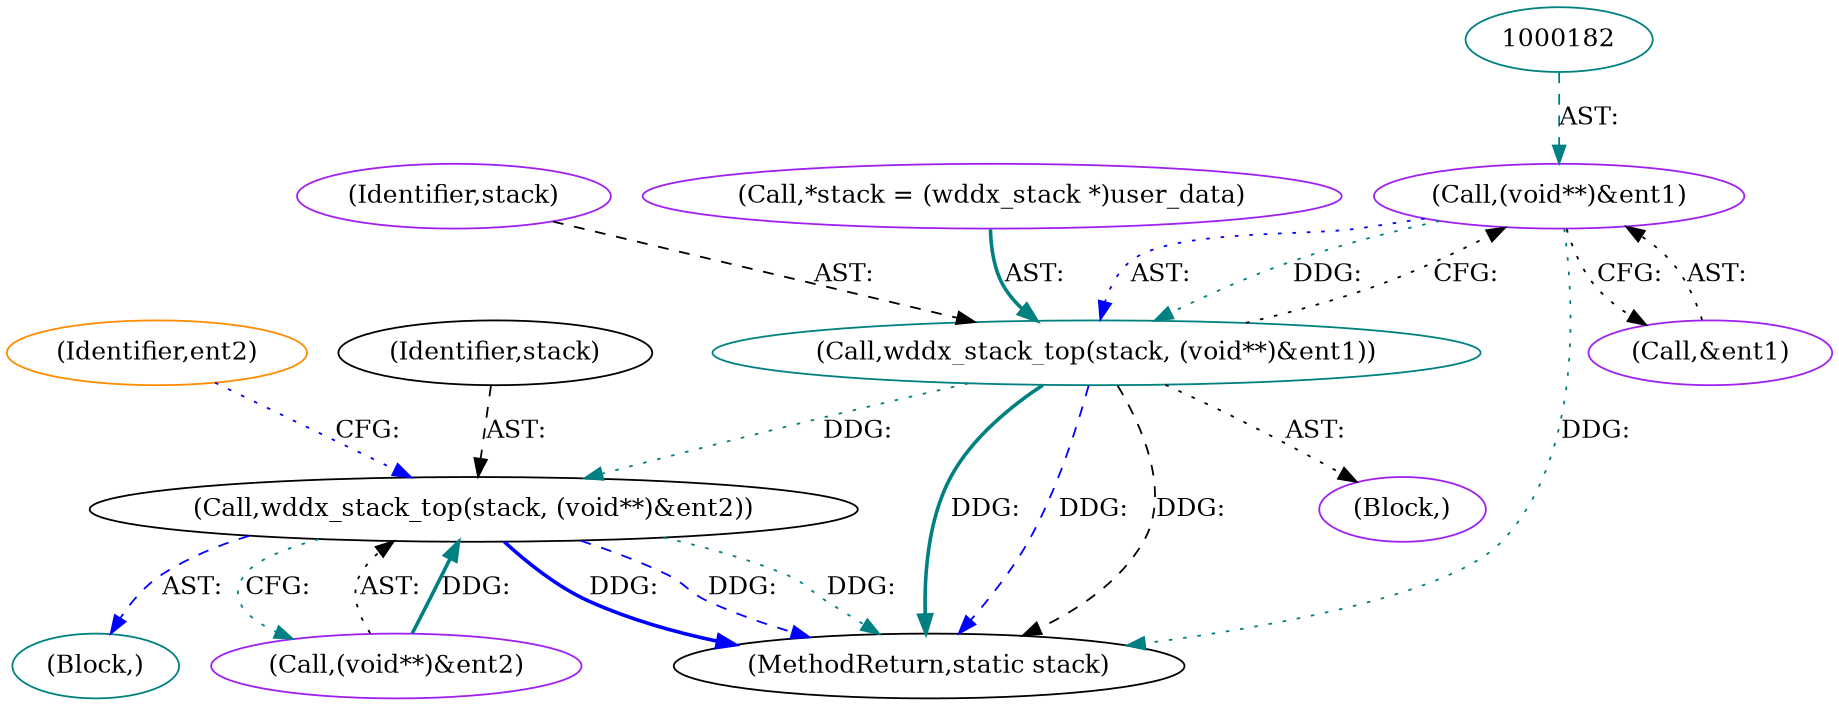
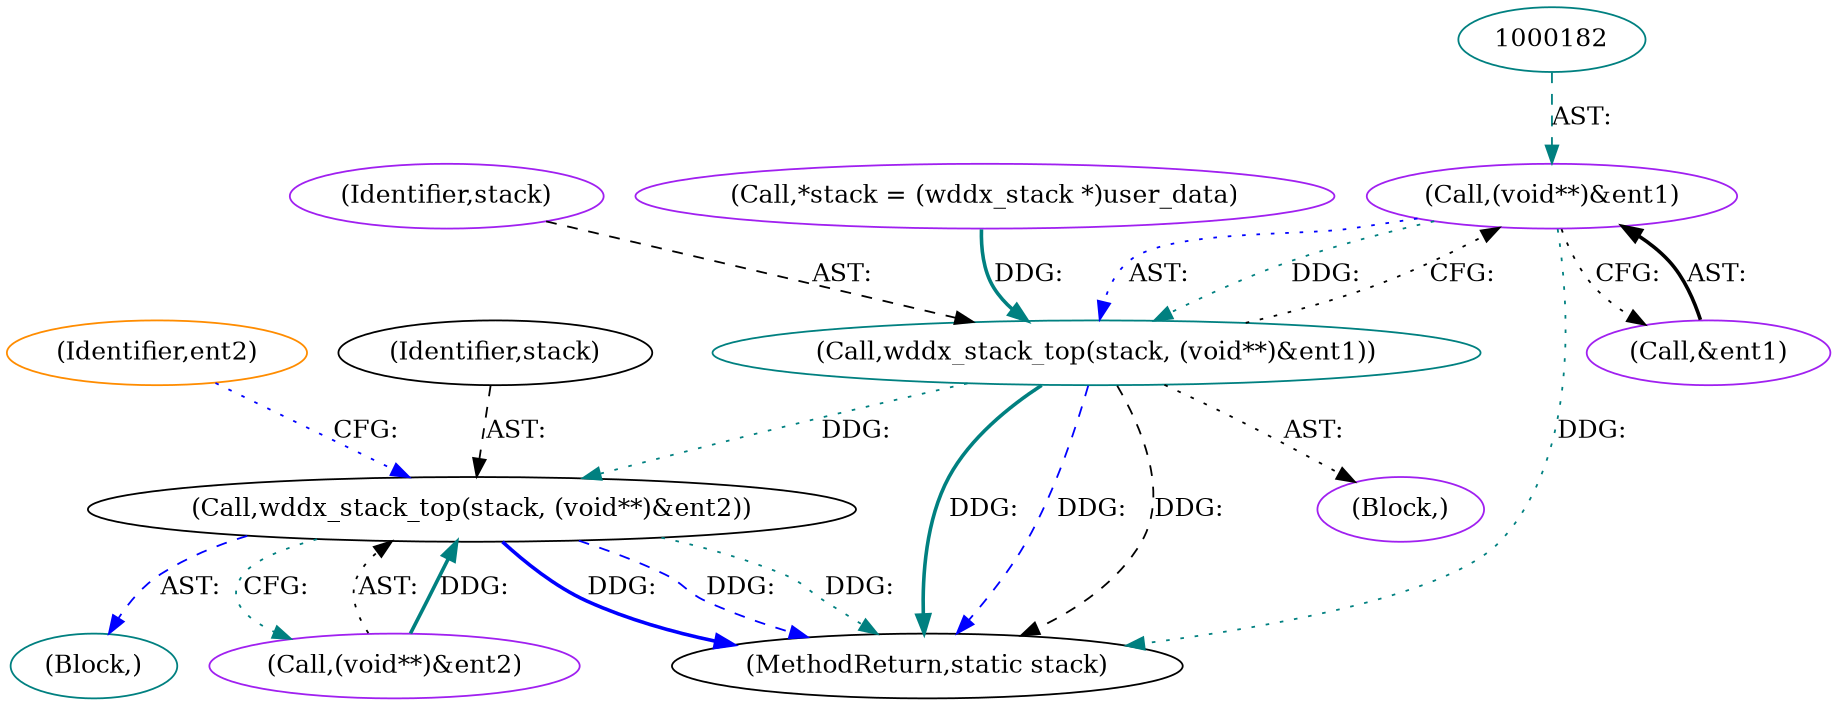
(1680, 273) -> (1677, 272)
(1039, 274) -> (1033, 274)
